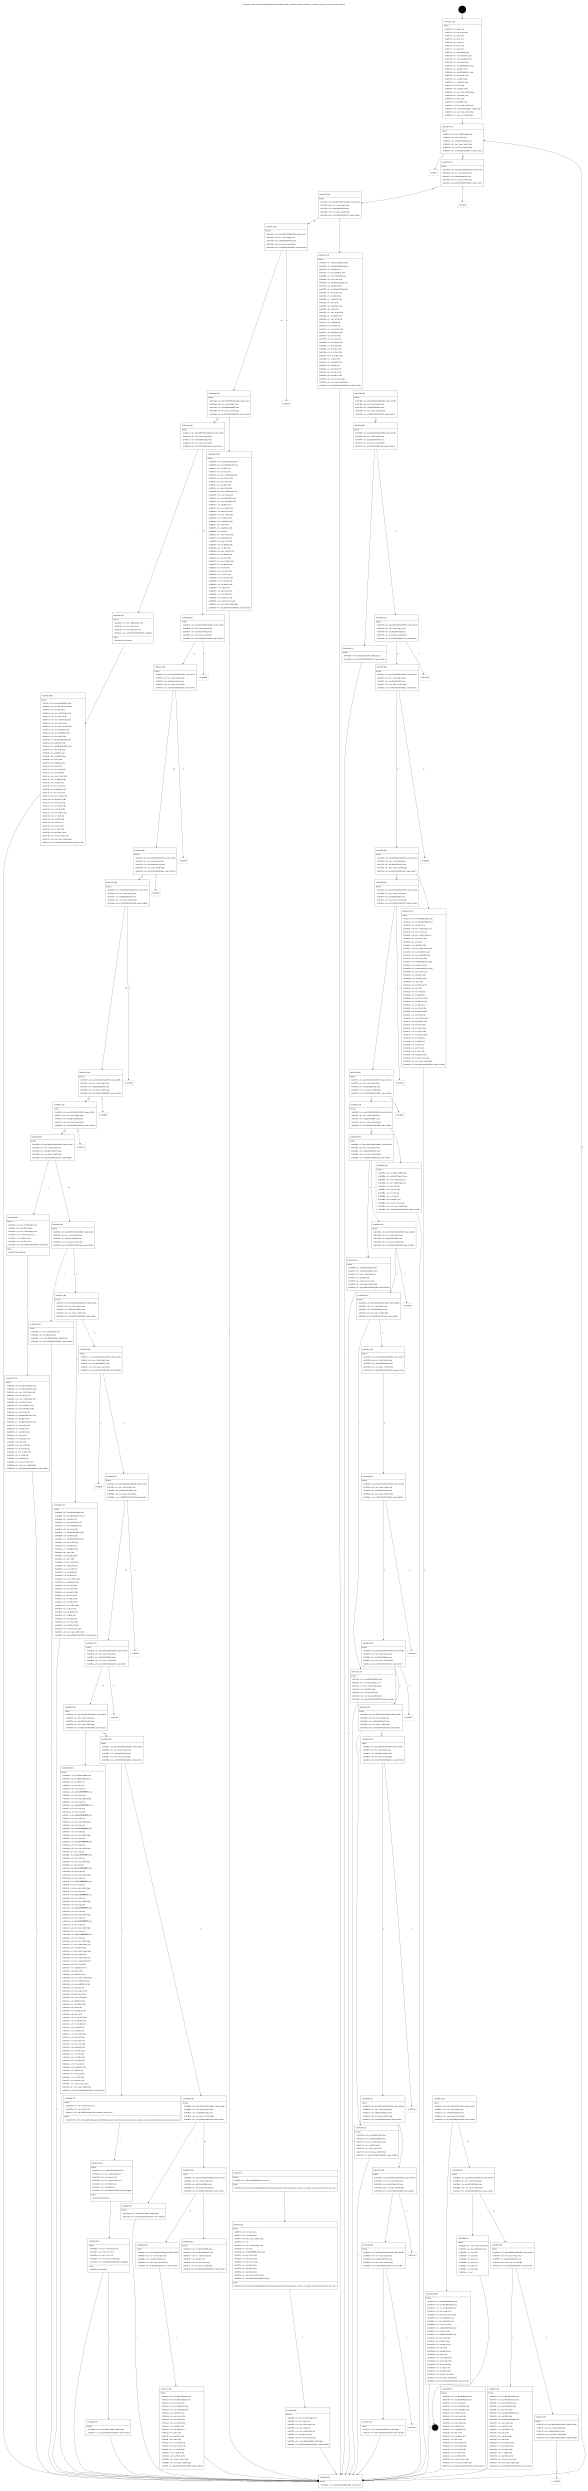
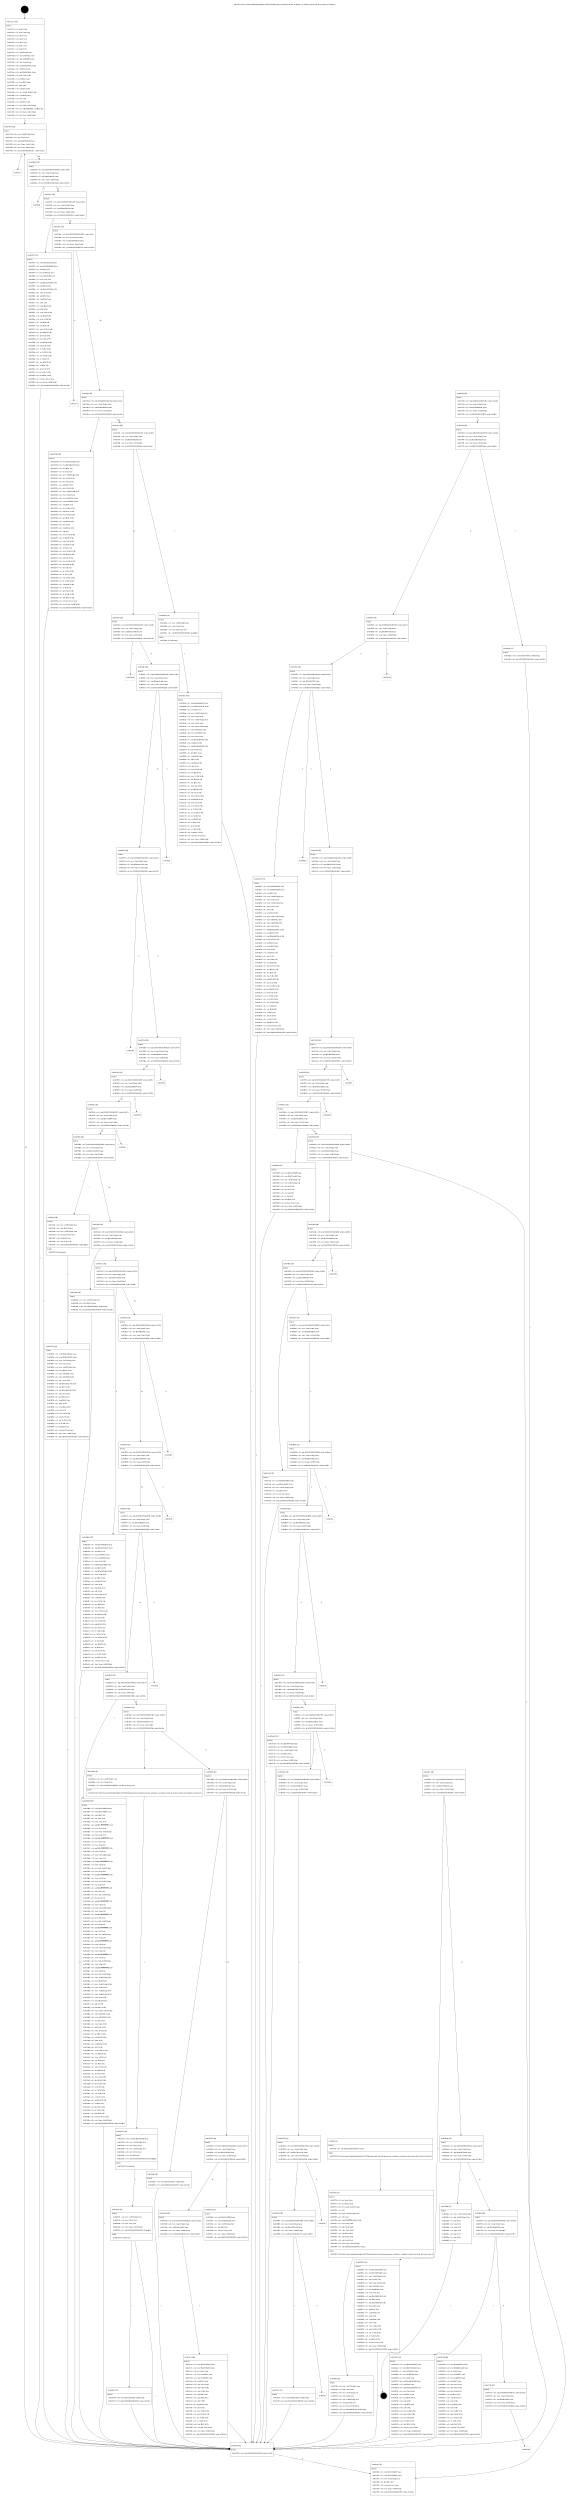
(424, 890) -> (282, 782)
(349, 1882) -> (321, 2464)
